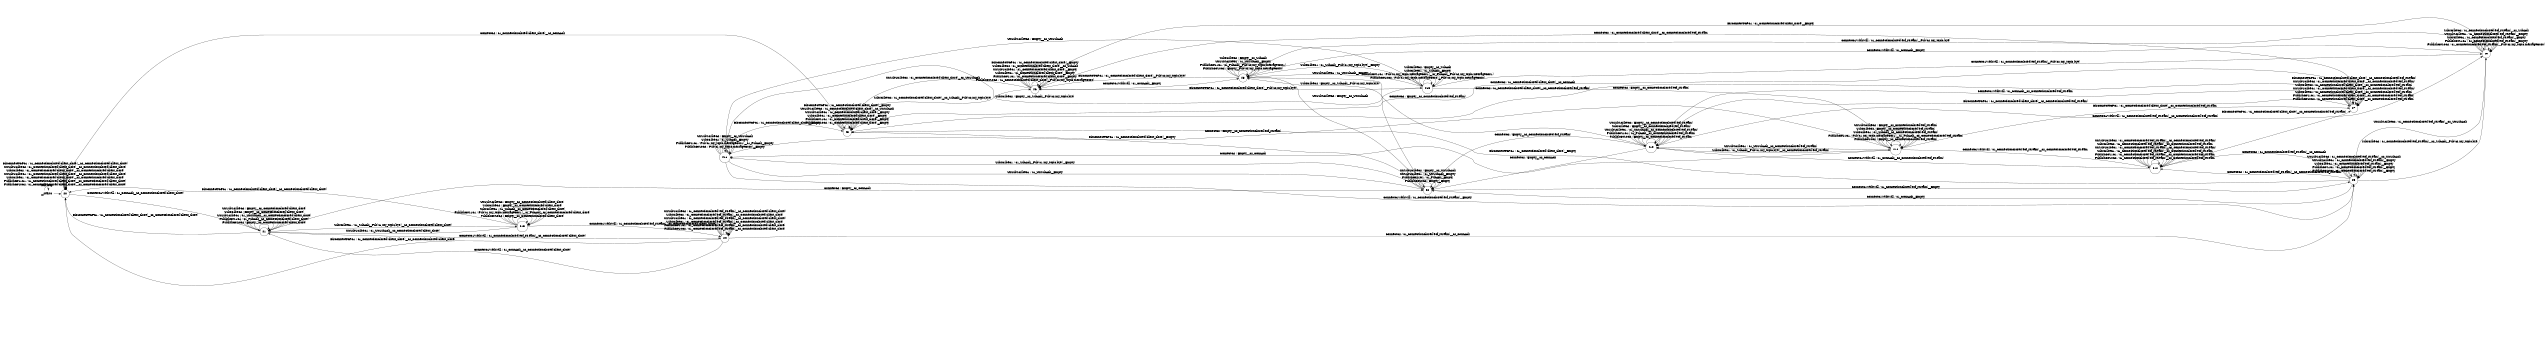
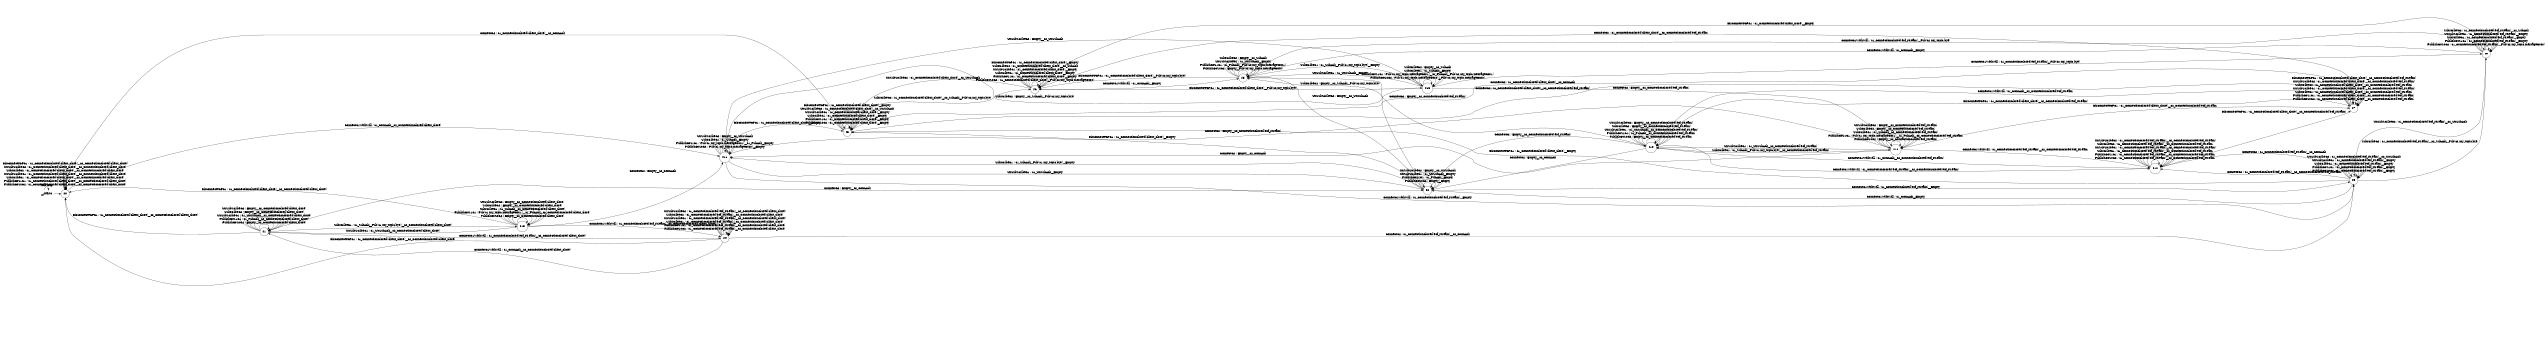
(2052, 116) -> (1898, 171)
(165, 207) -> (389, 128)
none -> (631, 212)
